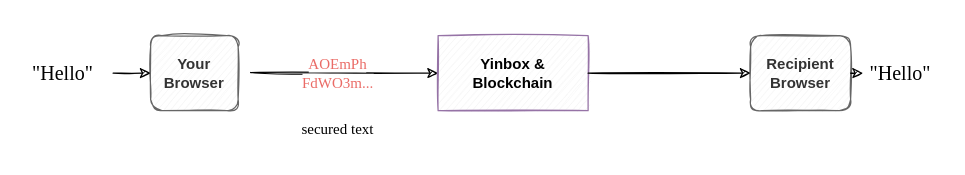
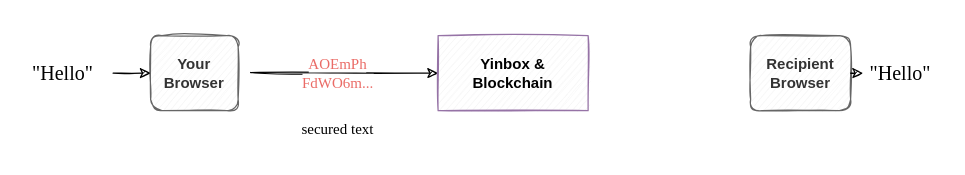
(338, 73) -> (338, 73)
(665, 73) -> none
